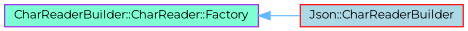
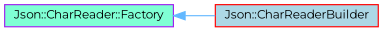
(132, 16) -> (89, 16)
